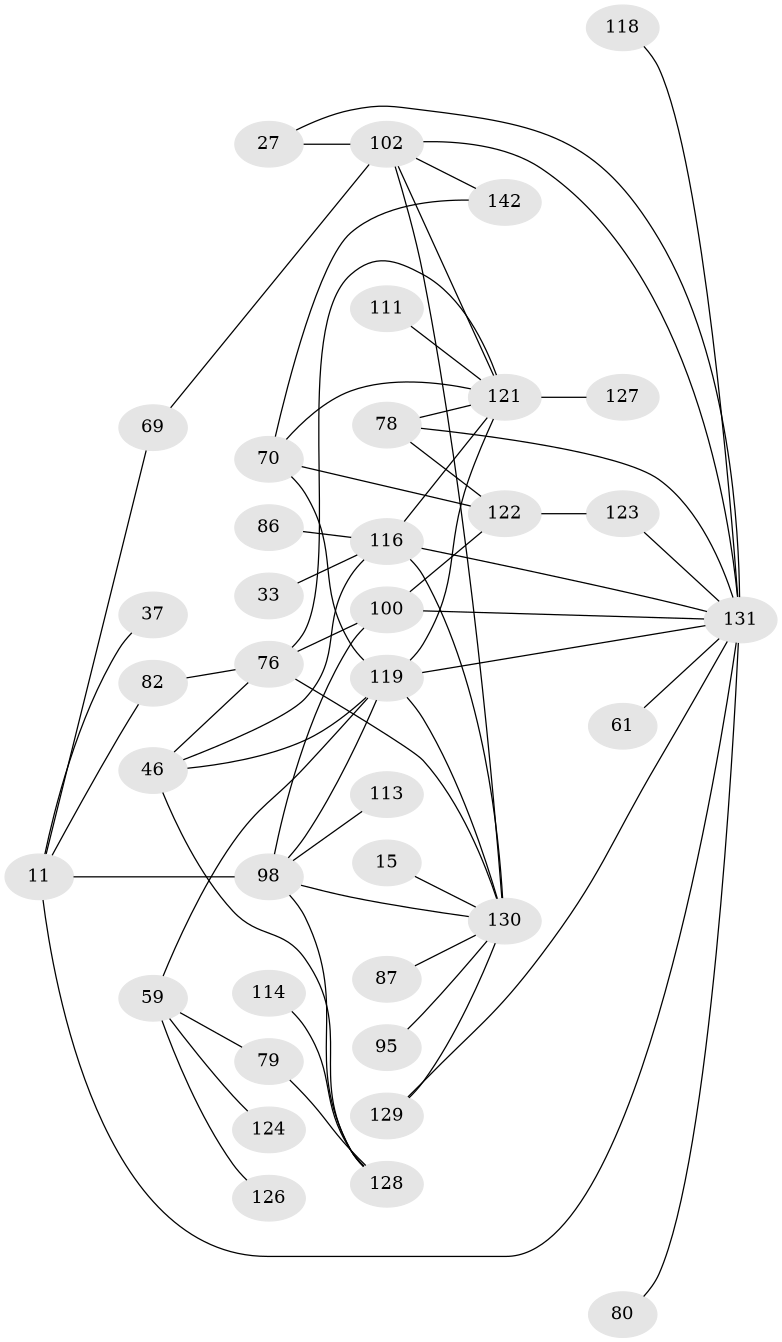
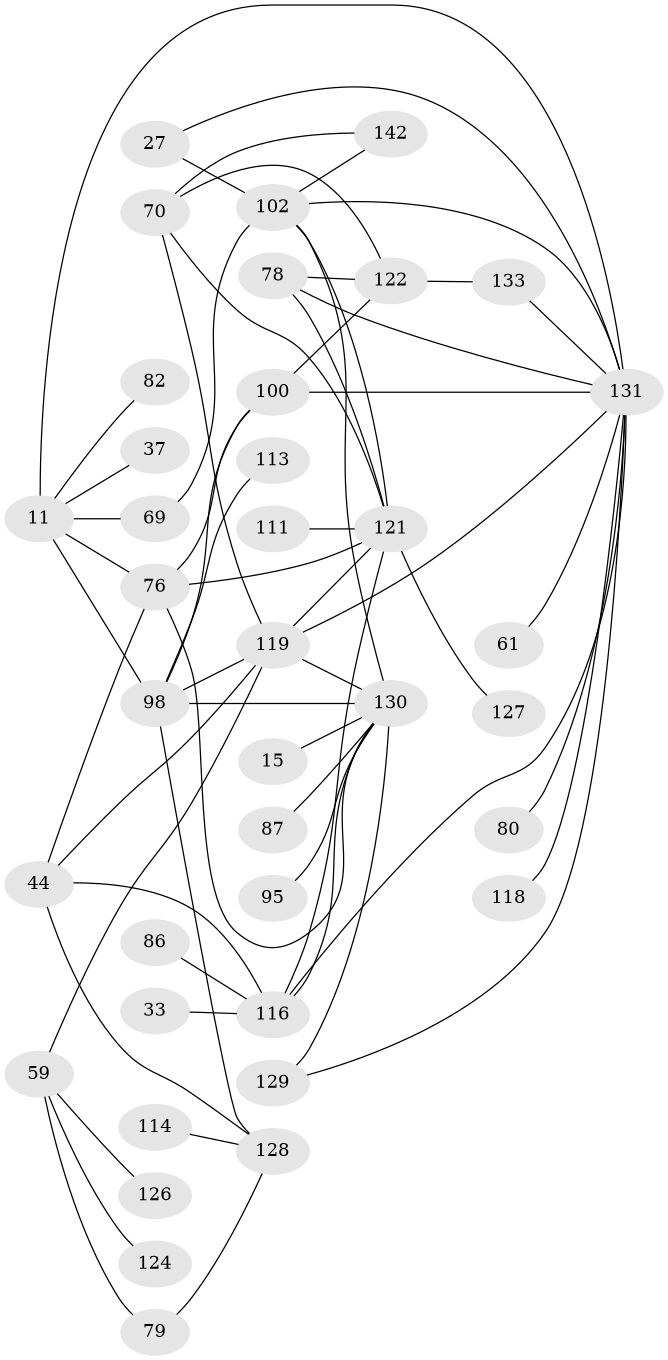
(623, 514) -> (509, 282)
(211, 674) -> (97, 553)
(153, 771) -> (39, 884)
